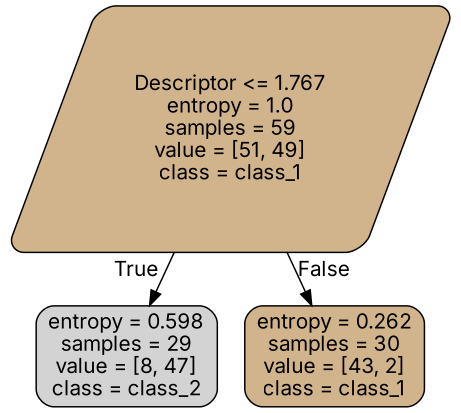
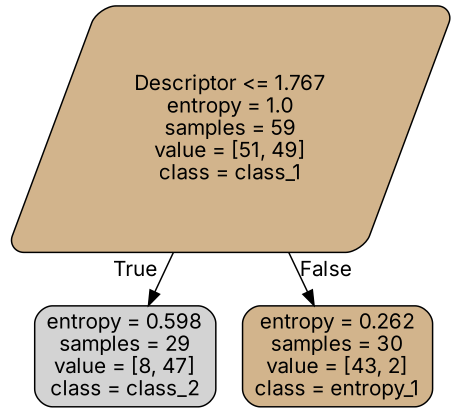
(335, 356) -> (338, 356)
